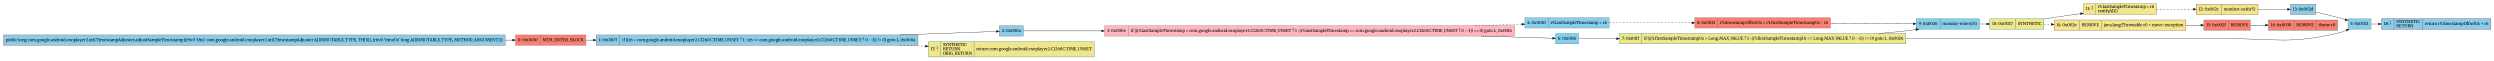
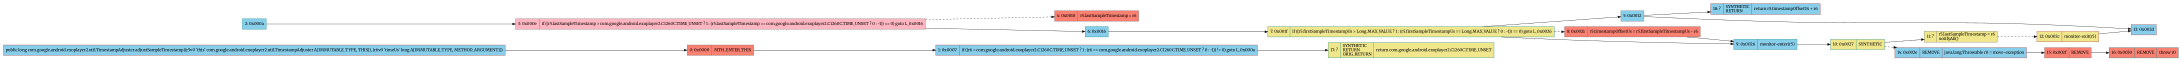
(2330, 16) -> (1886, 23)
(1567, 23) -> (1097, 16)
(1651, 23) -> (1558, 32)
(2120, 25) -> (1961, 53)
(1011, 31) -> (254, 24)
(948, 33) -> none
(563, 40) -> (733, 50)
(913, 46) -> (1291, 50)
